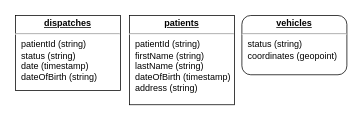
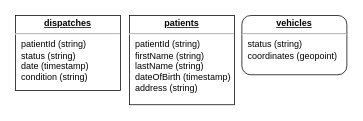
(62, 42) -> (57, 42)
